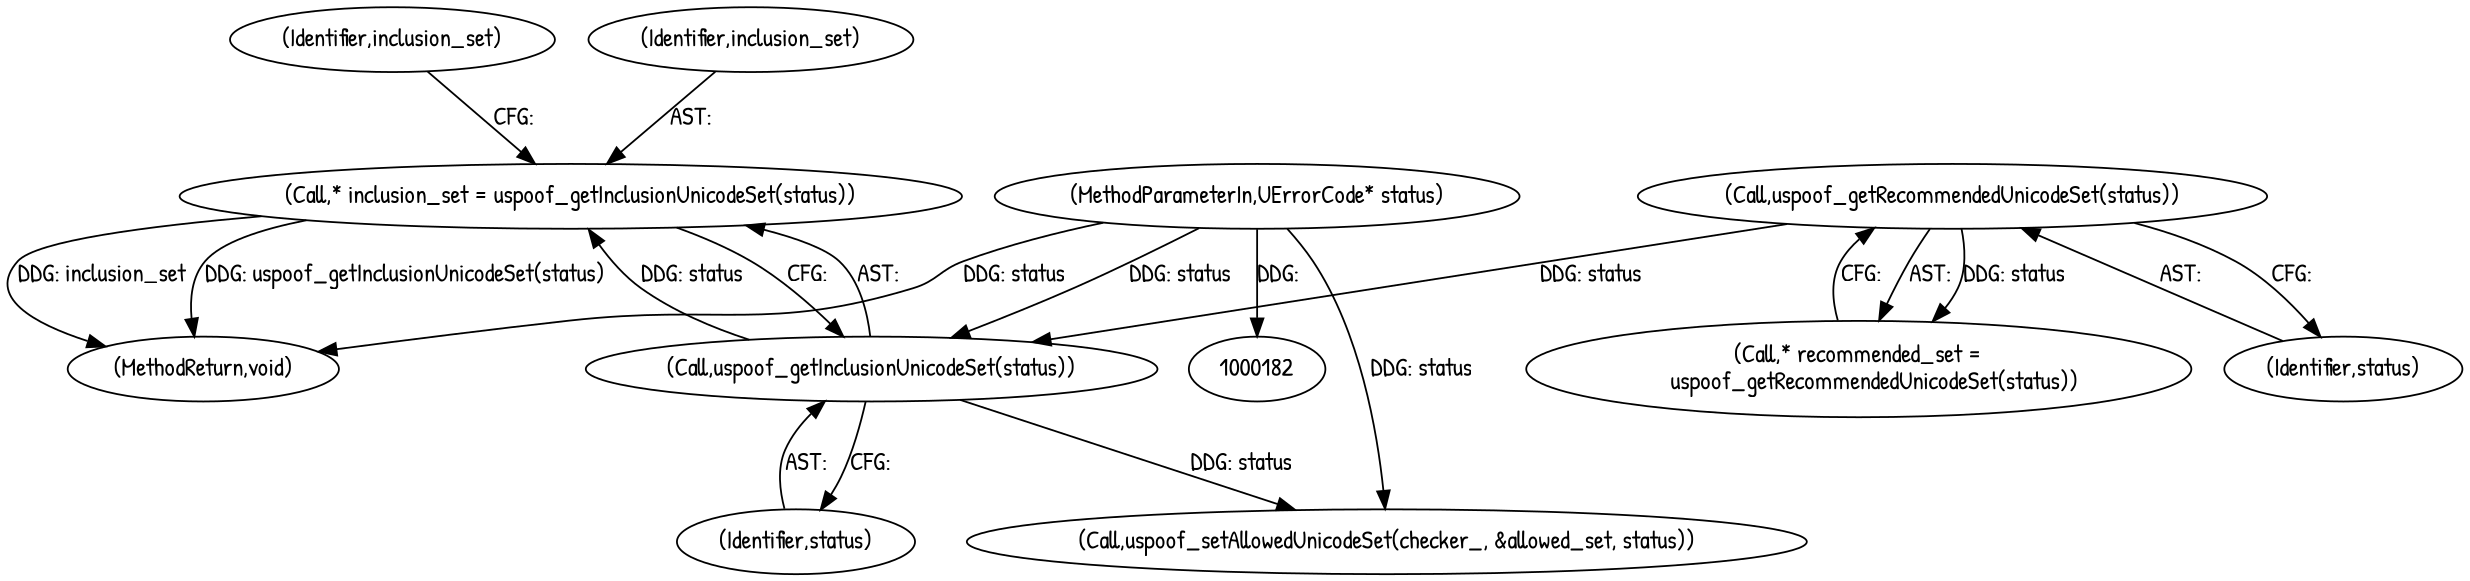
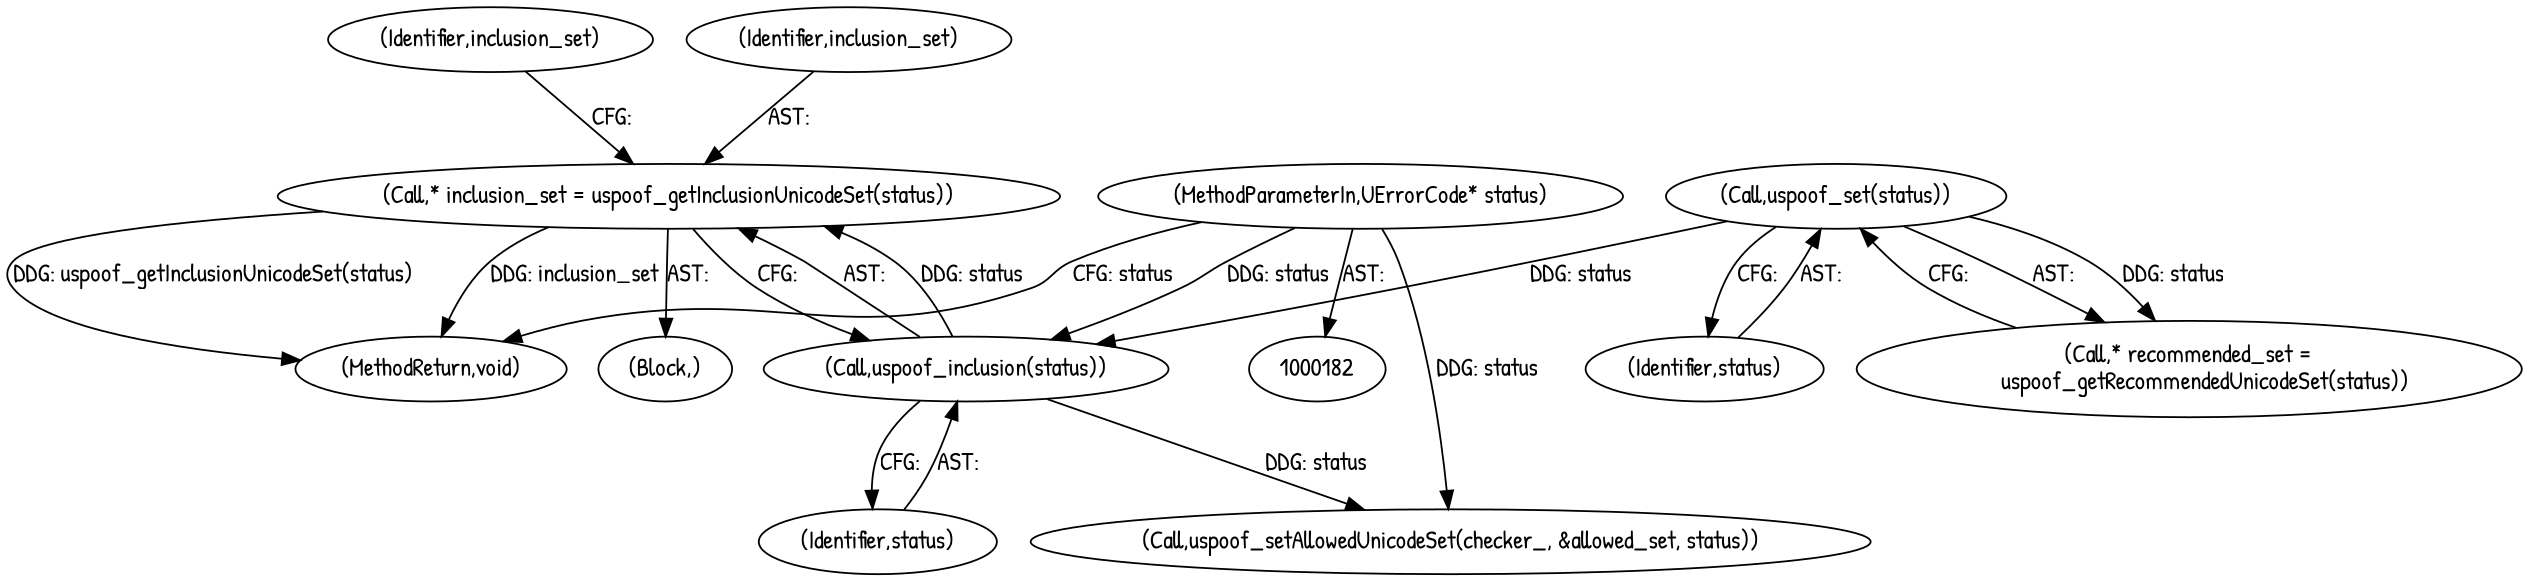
(1953, 196) -> (1836, 196)
(1015, 275) -> (1123, 275)
(1281, 275) -> (1367, 275)
none -> (665, 369)
(872, 369) -> (966, 369)
